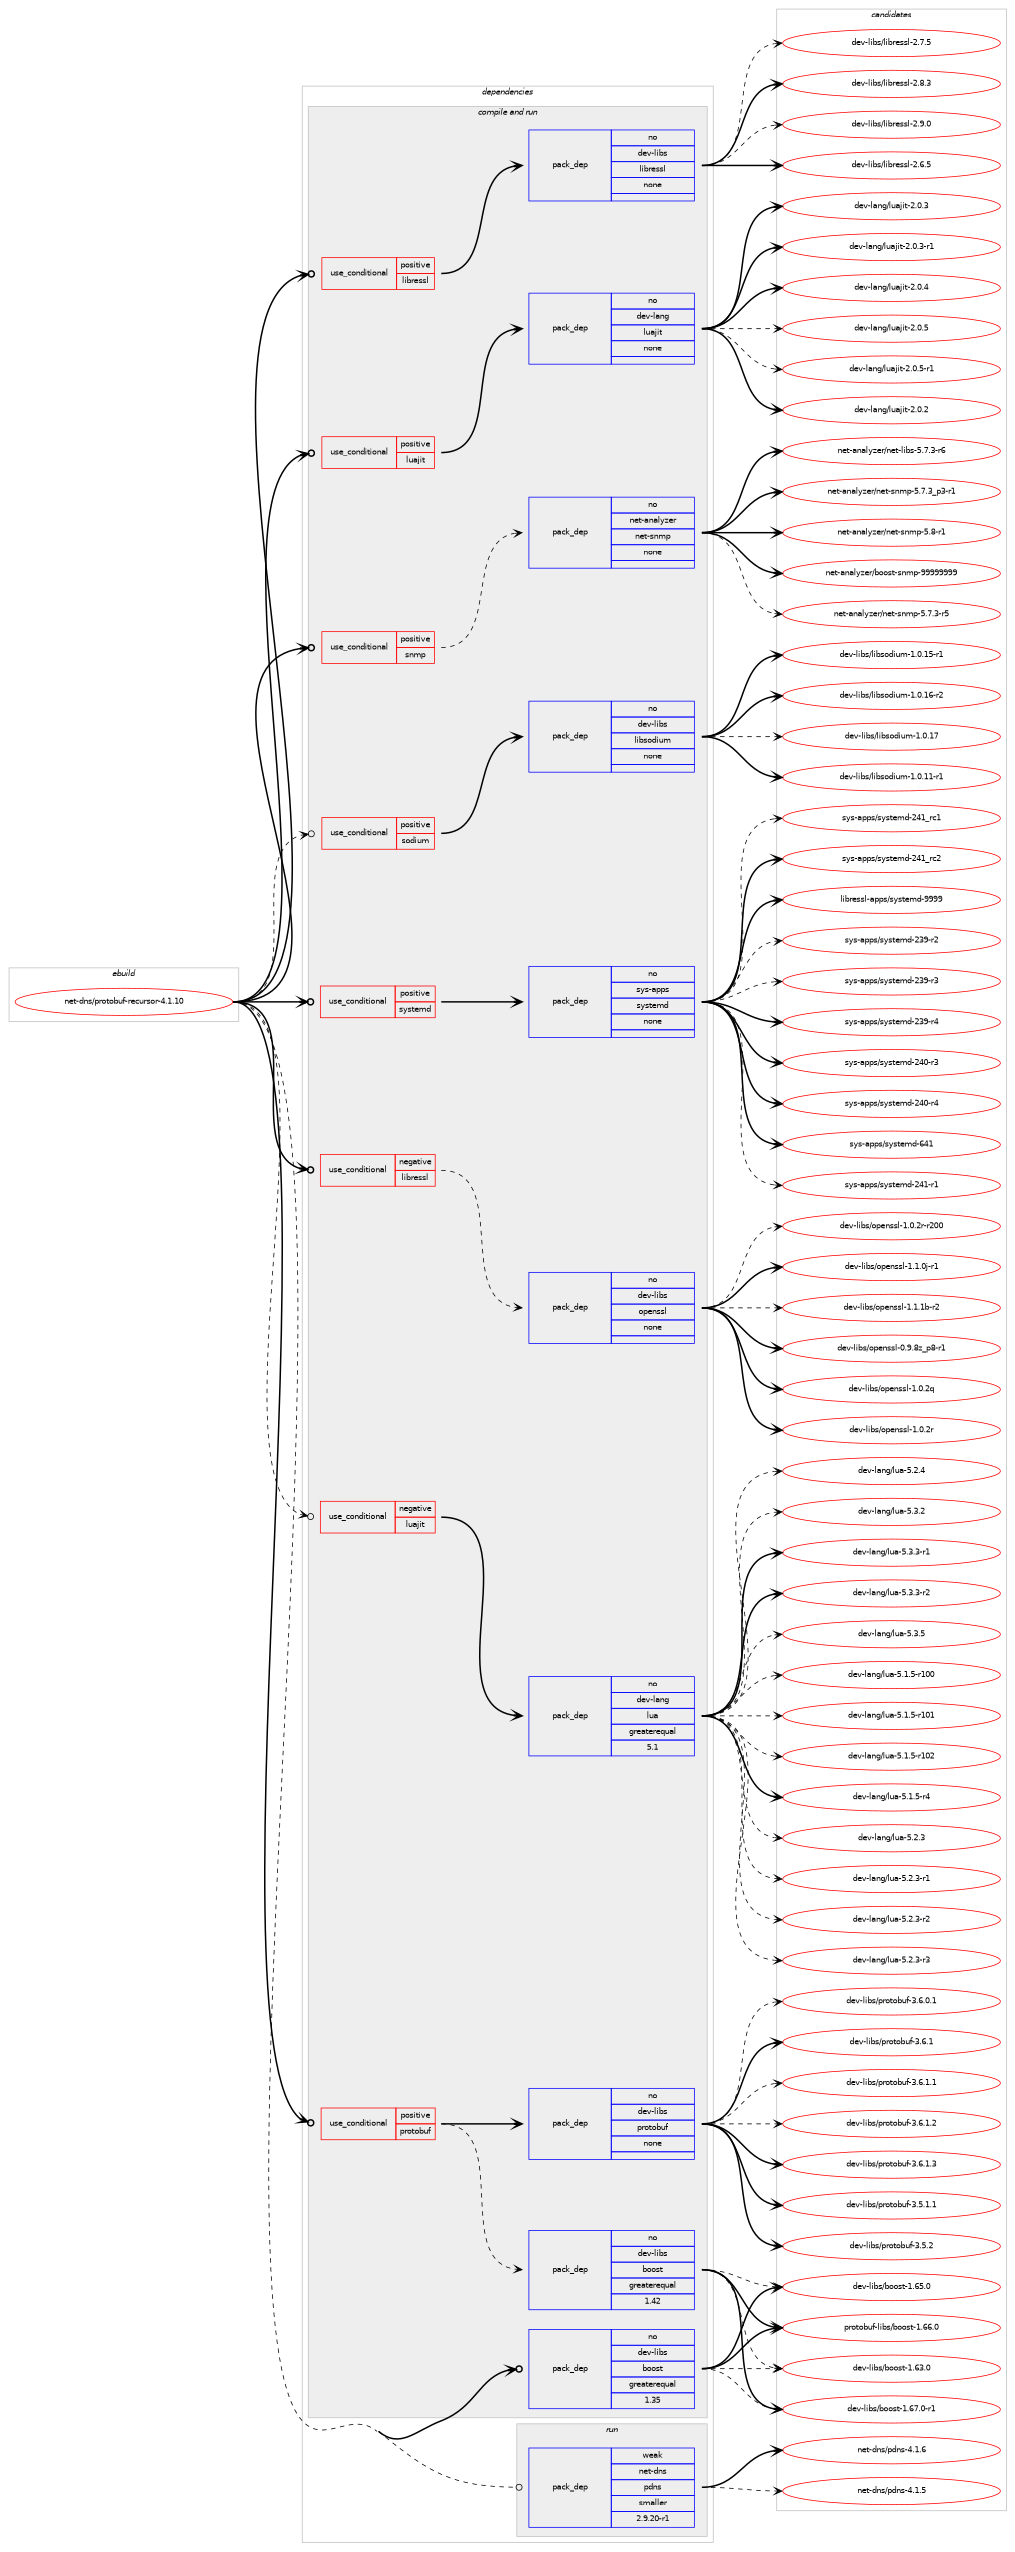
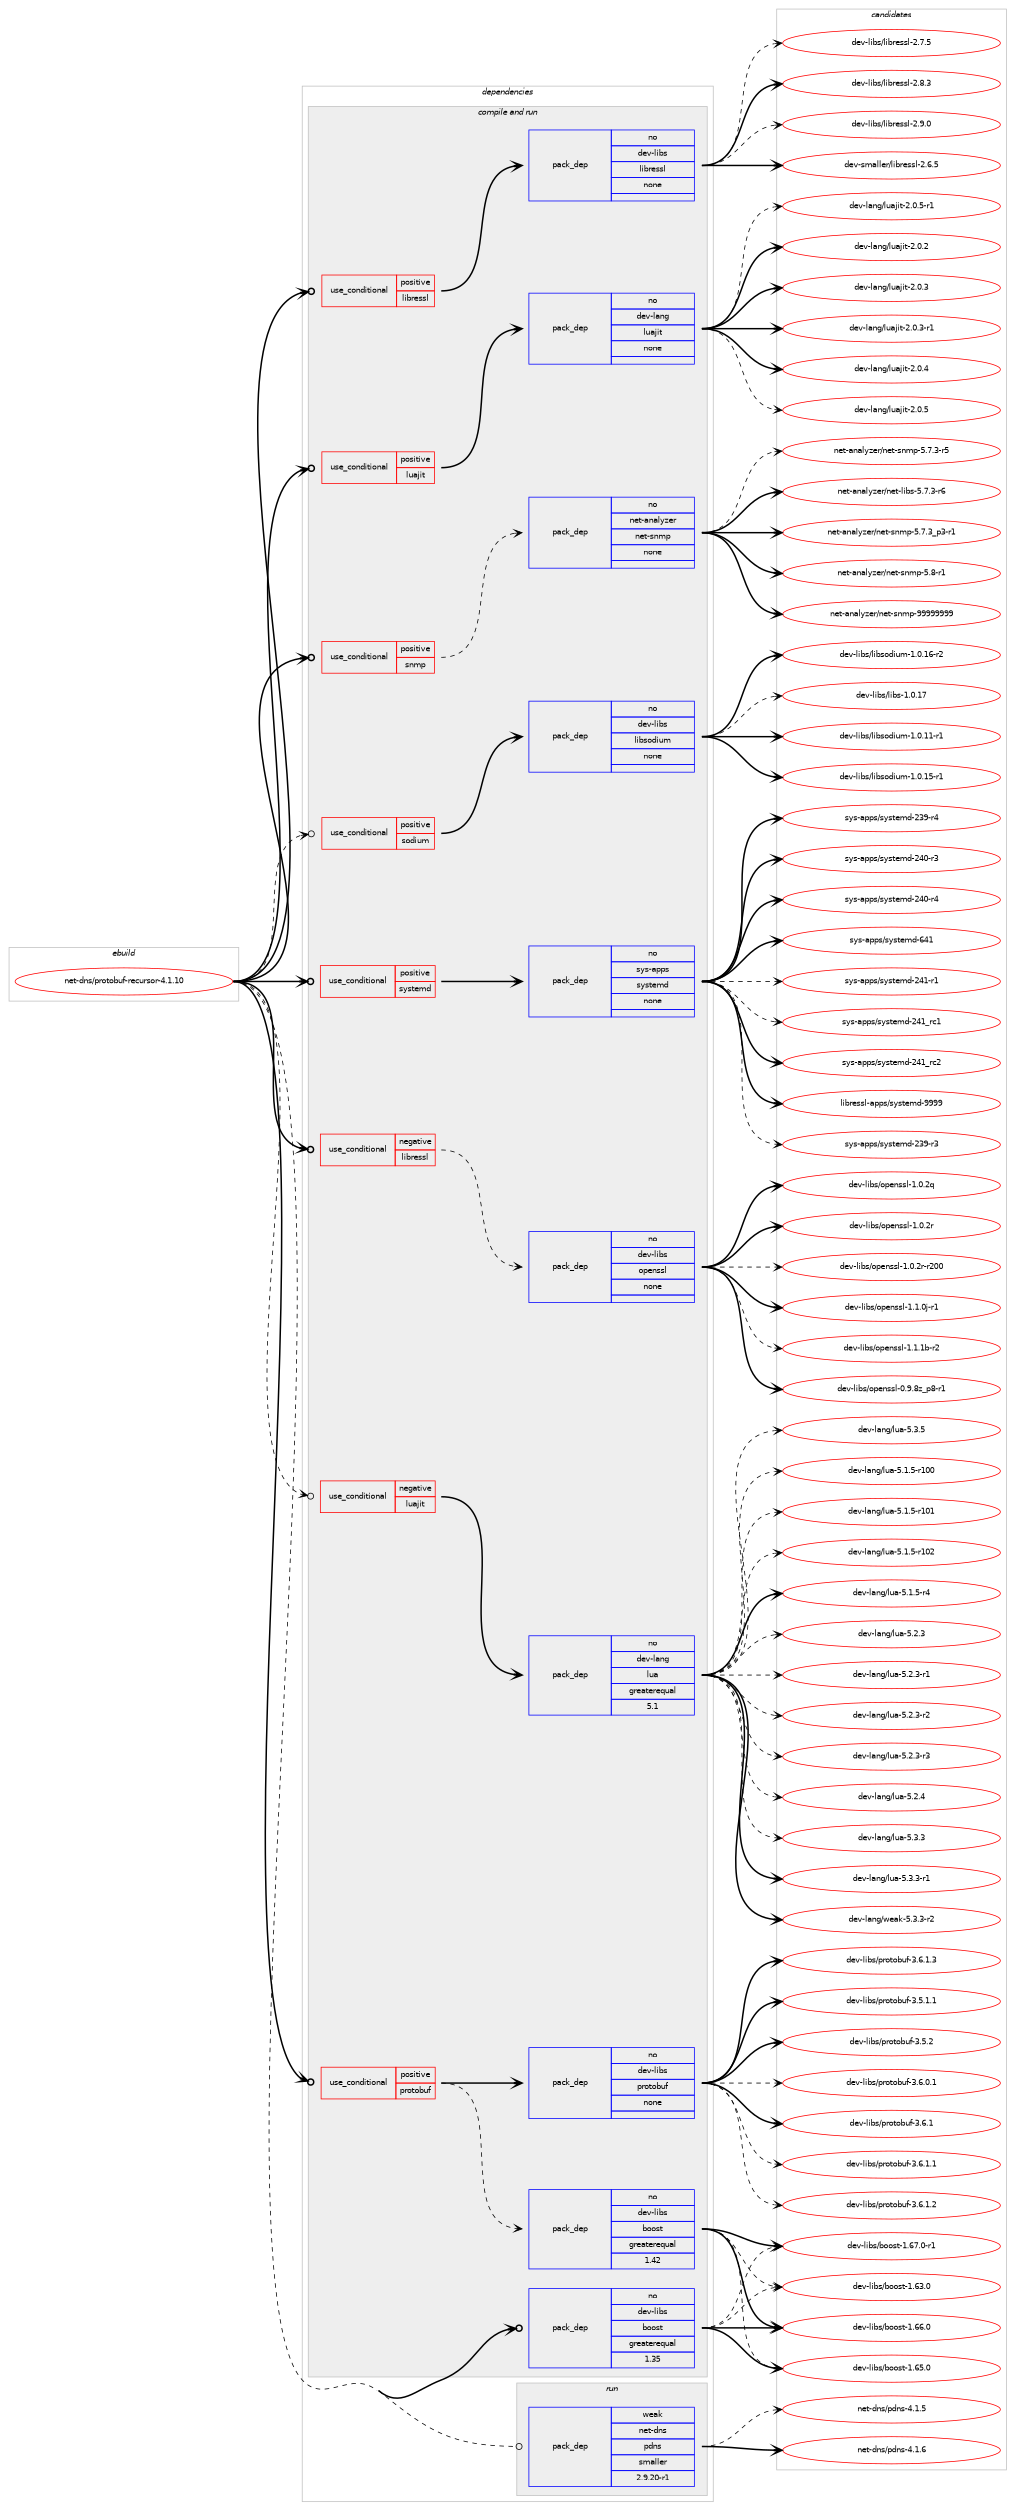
(892, 165) -> (892, 165)
(892, 573) -> (892, 614)
(892, 737) -> (892, 696)
(892, 941) -> none
(892, 1512) -> (892, 1838)
(892, 1593) -> (892, 1920)
(892, 2328) -> (892, 2328)
